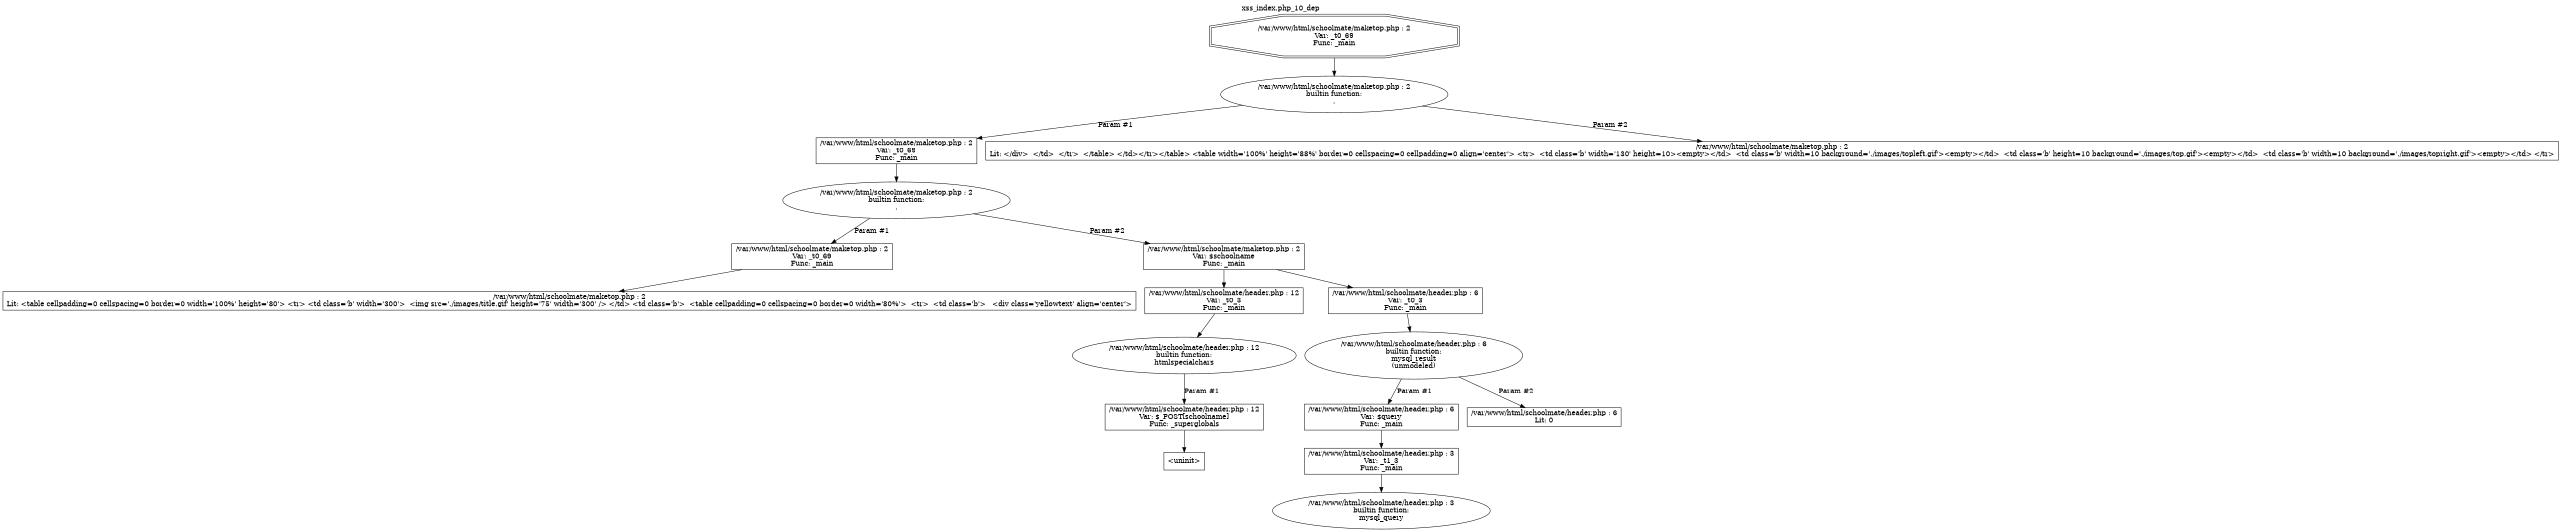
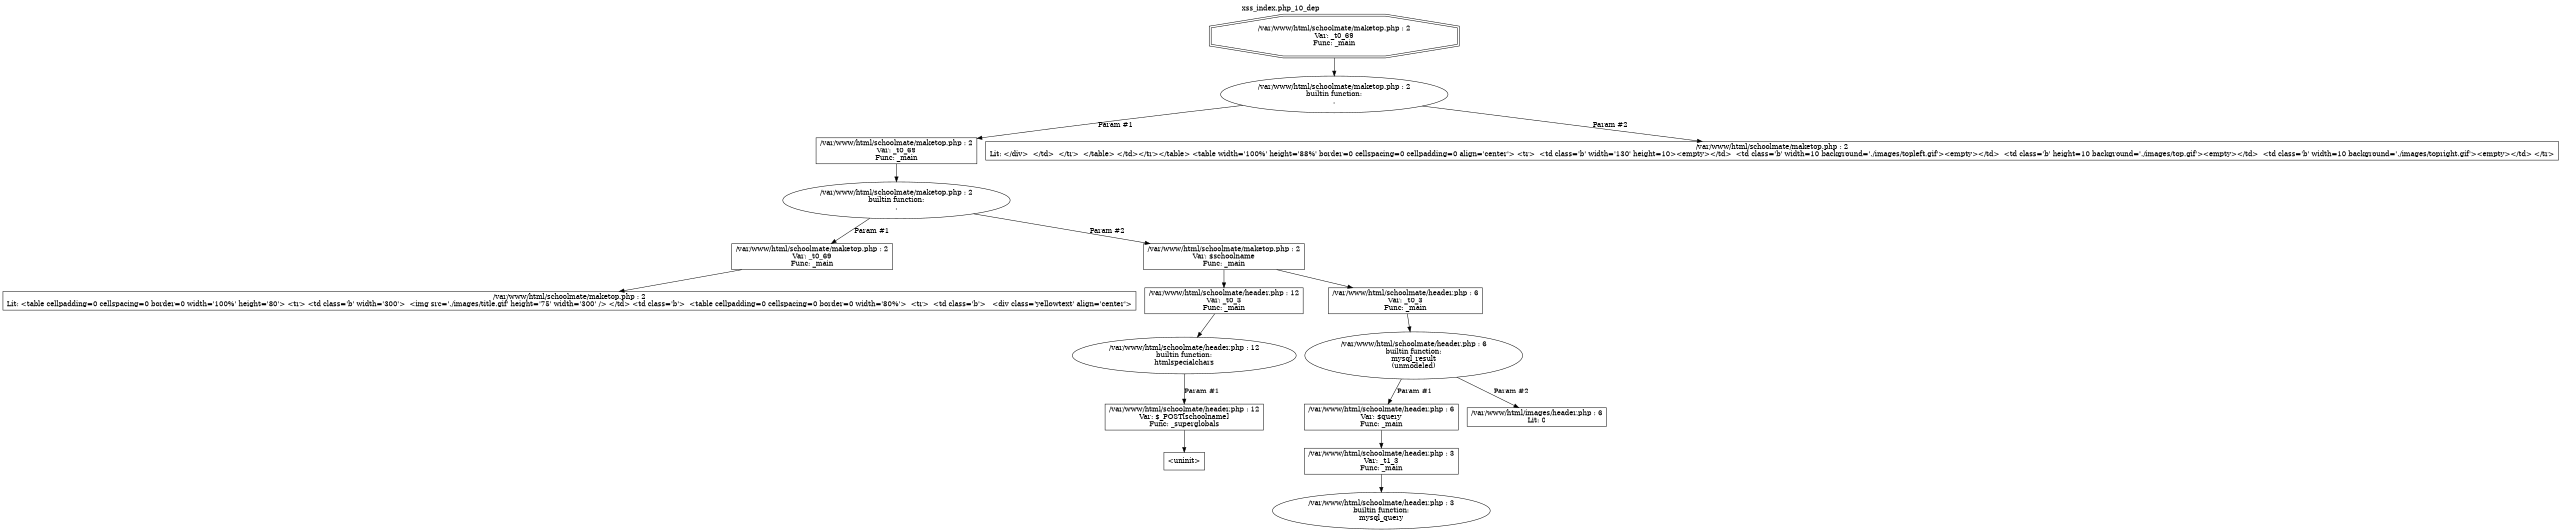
(1544, 417) -> (1537, 417)
